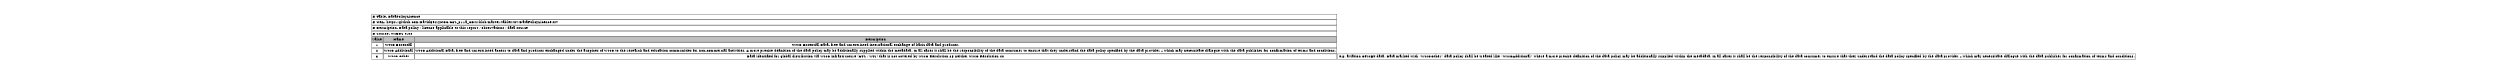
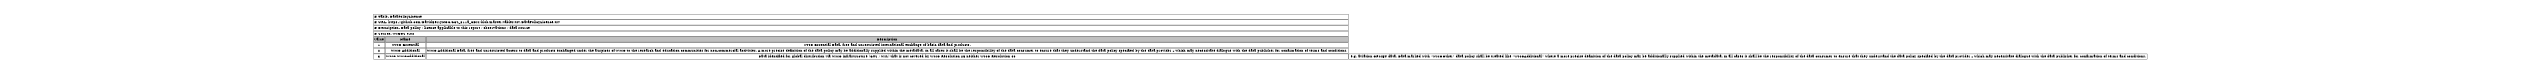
(399, 56) -> (406, 56)
